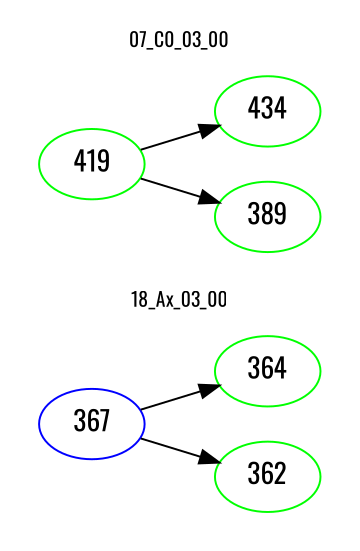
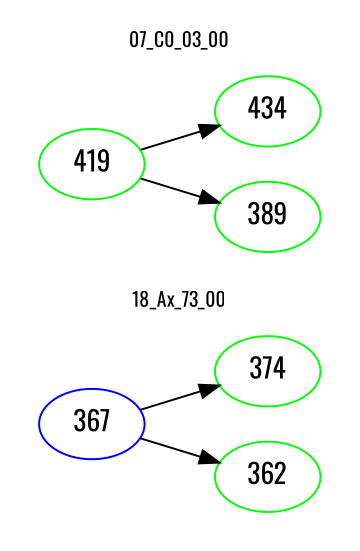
(180, 302) -> (180, 302)
(268, 371) -> (268, 371)
